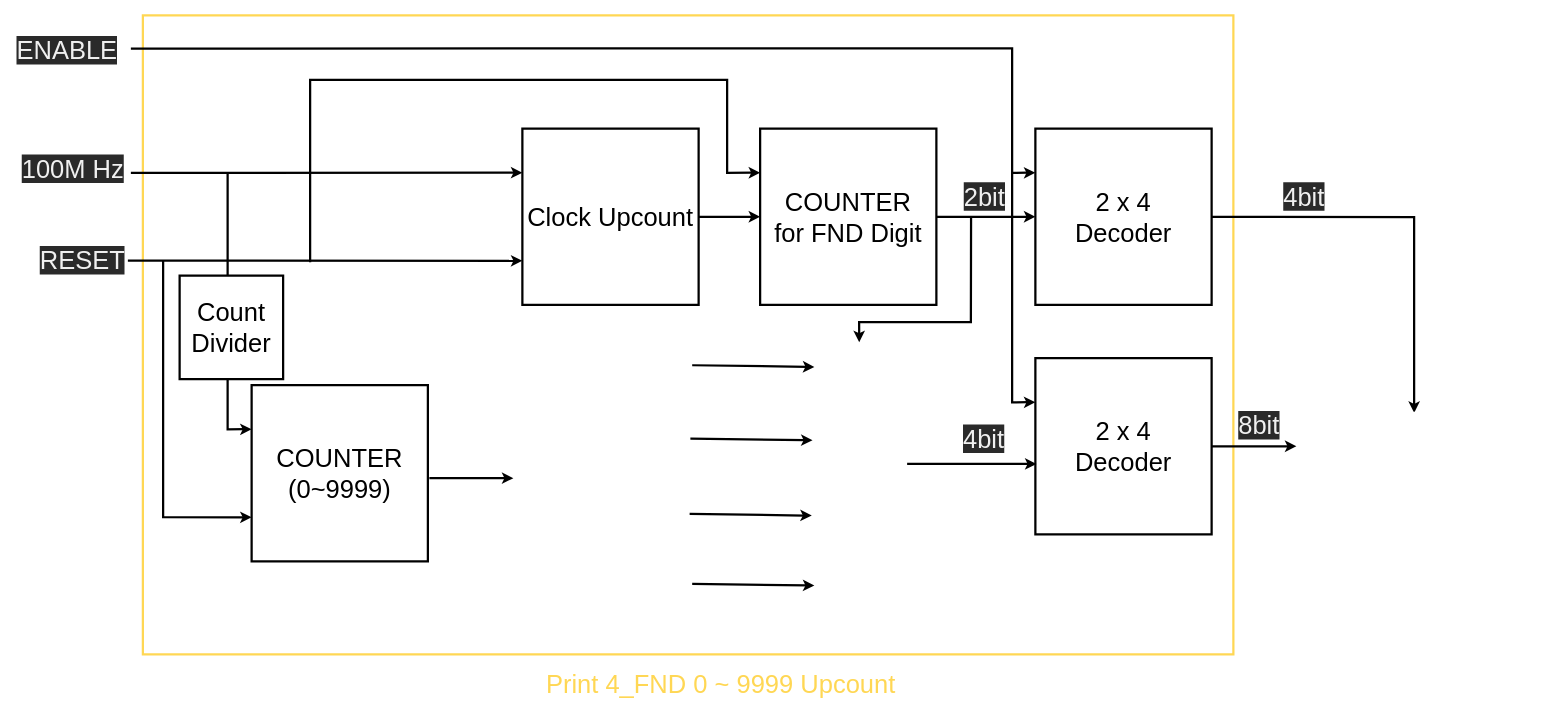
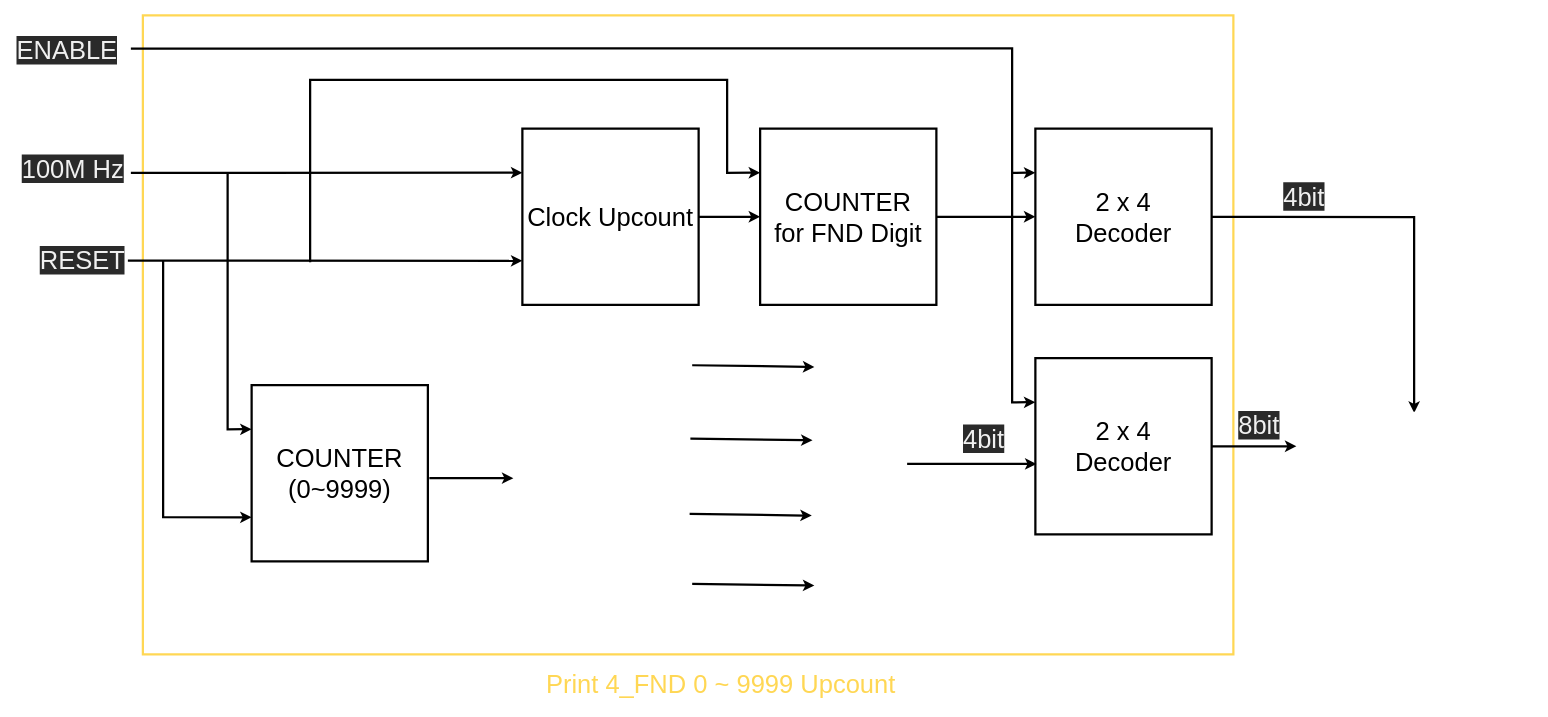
(979, 197) -> none
(962, 322) -> none
(231, 327) -> none
